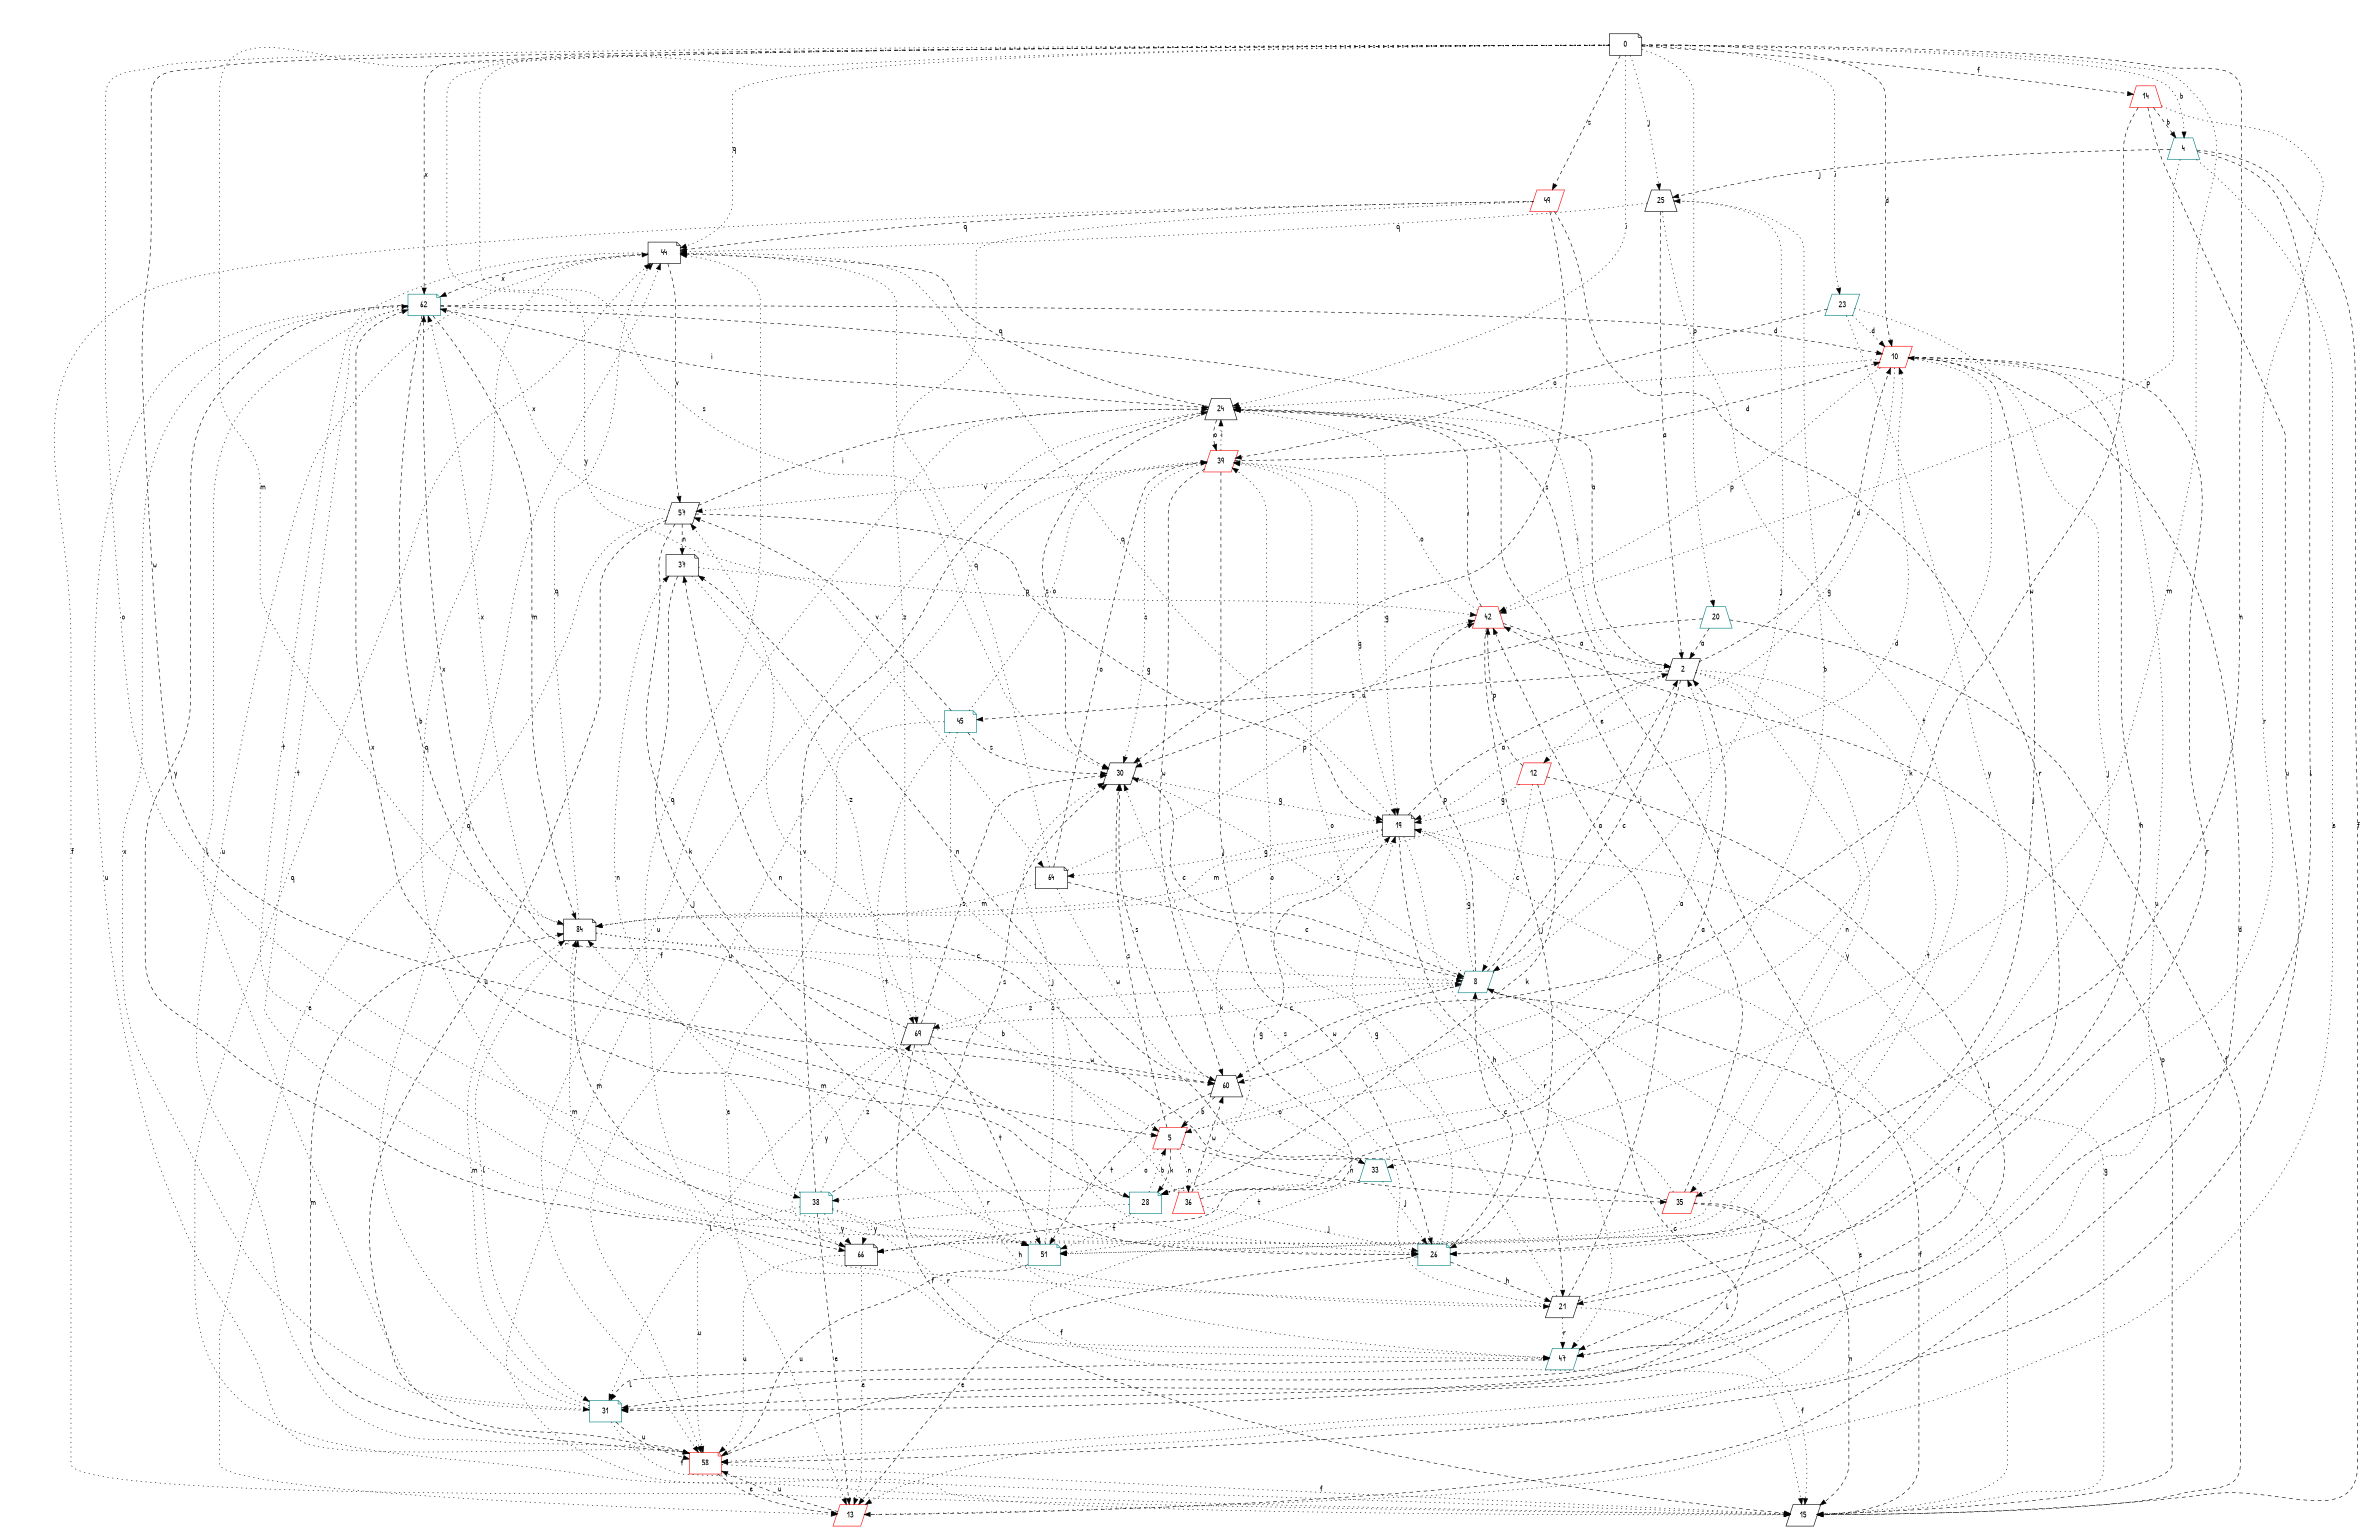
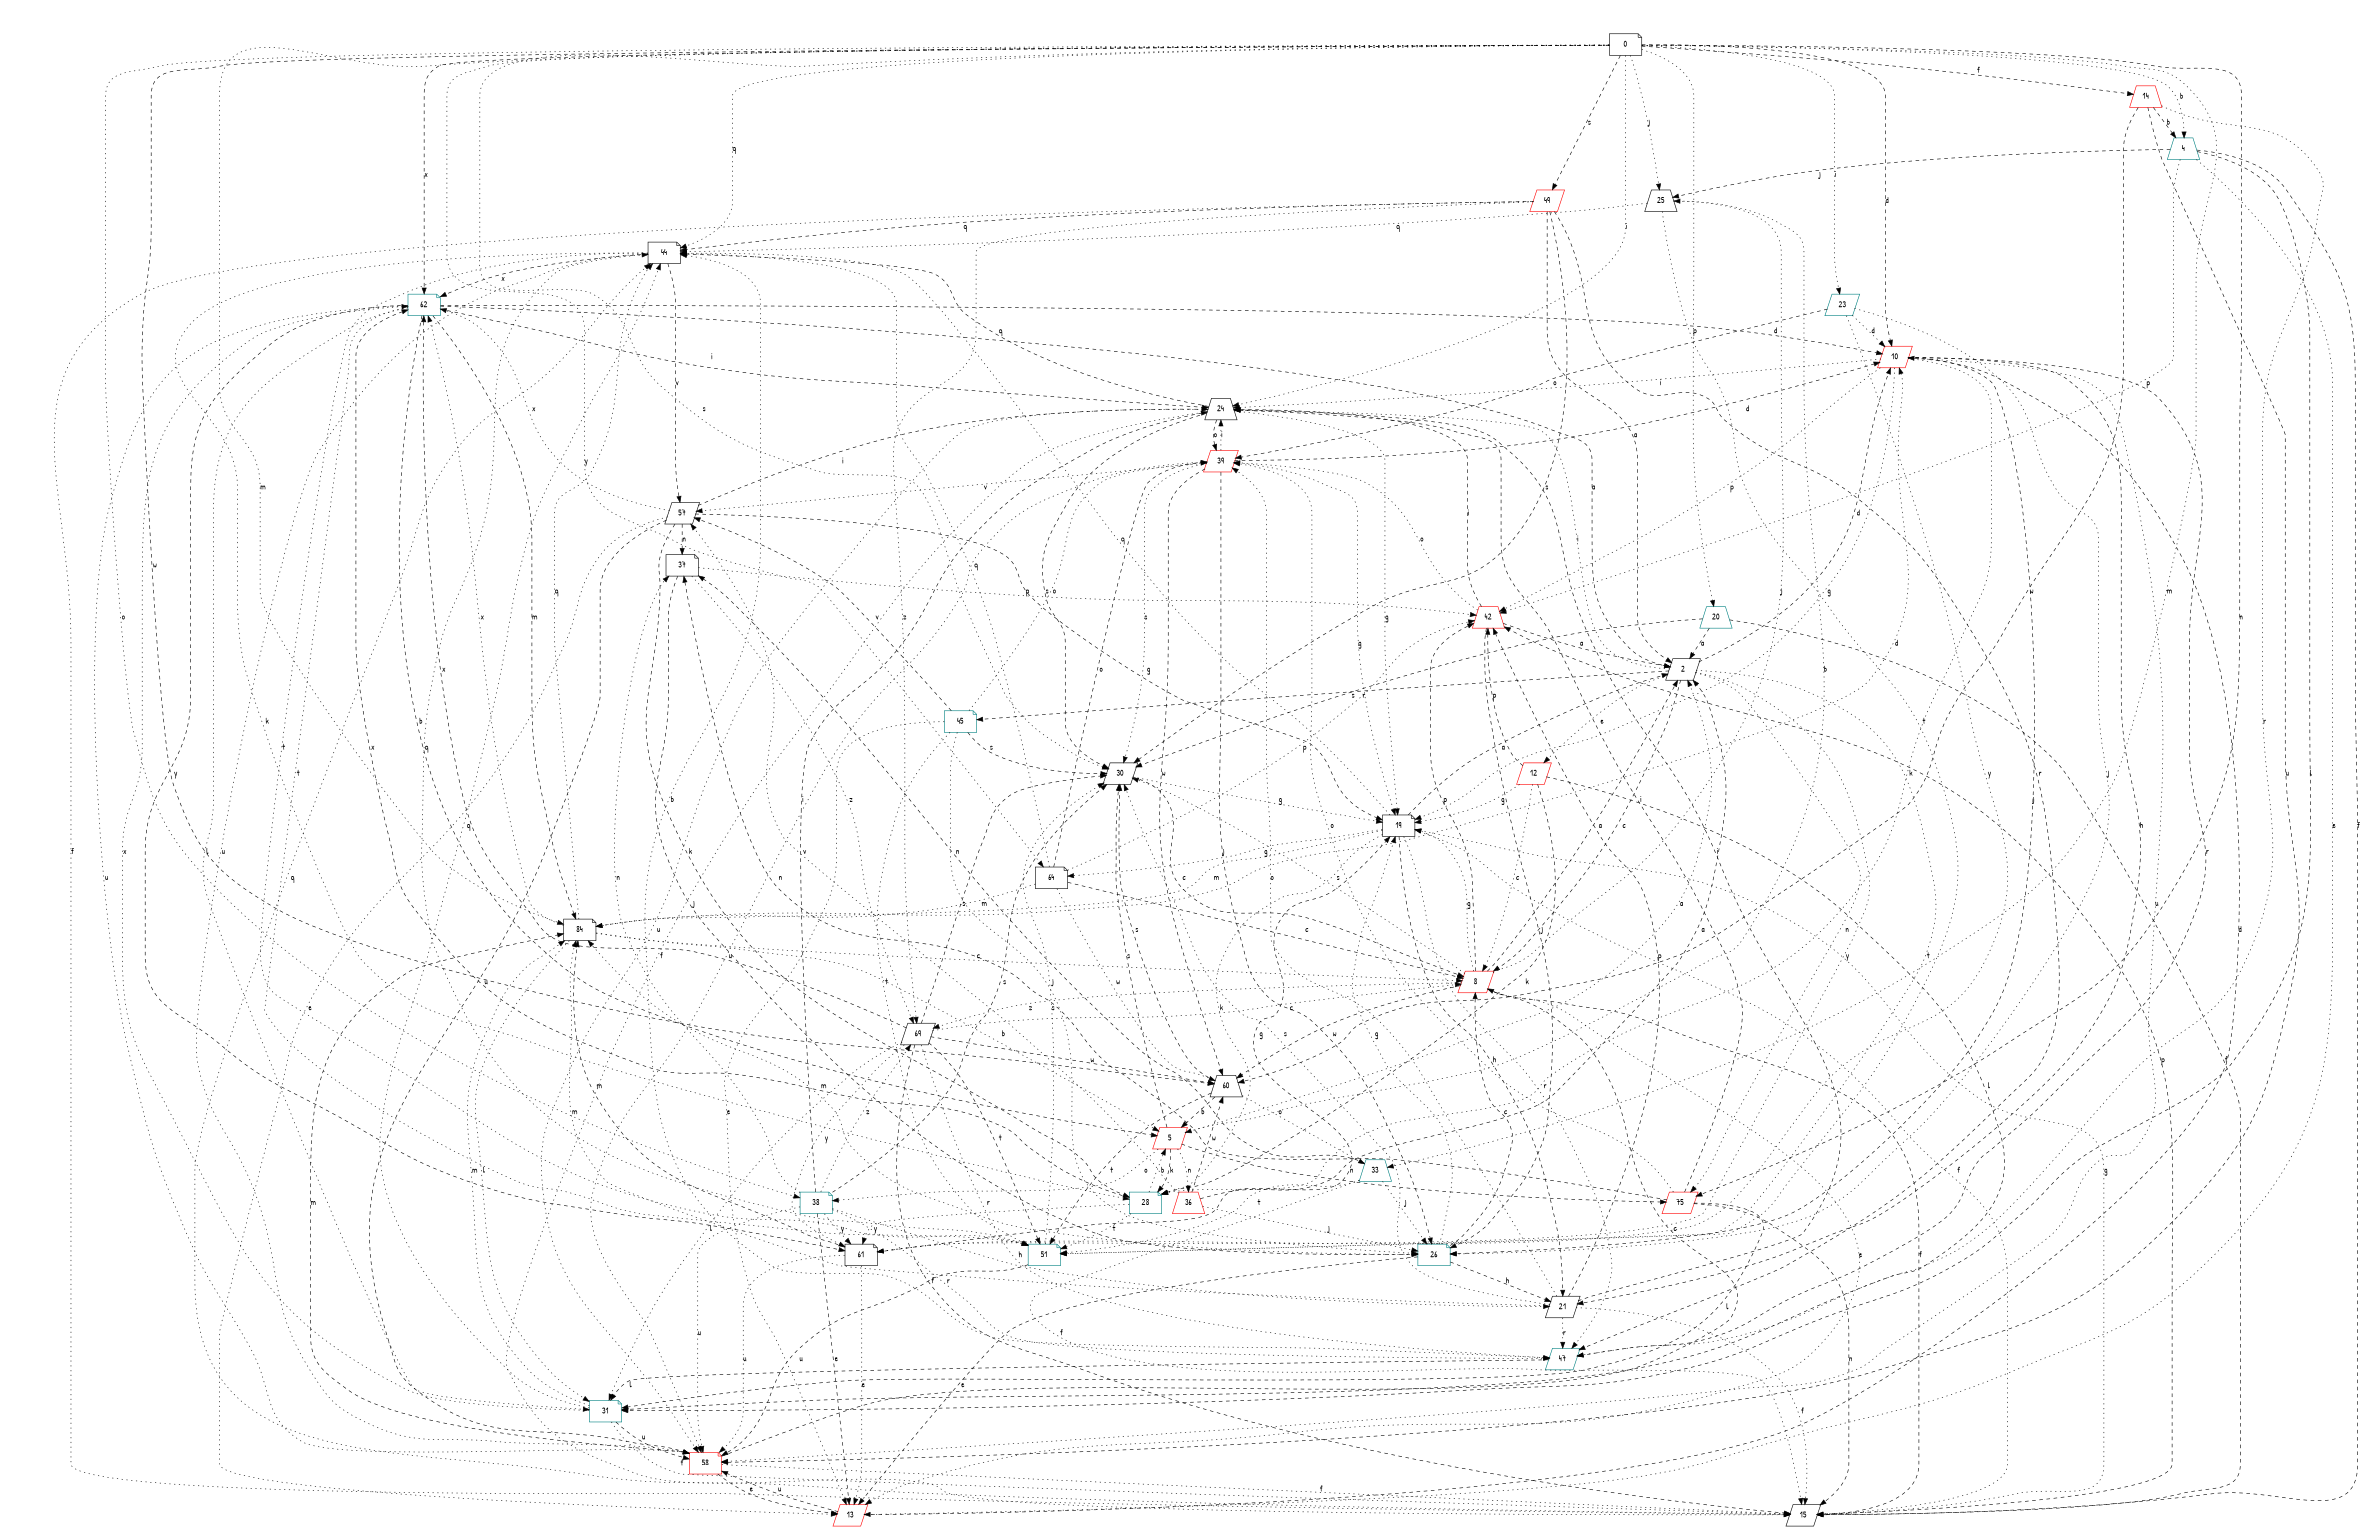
(1663, 433) -> (1618, 416)
(1364, 696) -> (1364, 696)
none -> (274, 757)
(673, 800) -> (673, 800)
(1476, 982) -> (1476, 982)
(1680, 1203) -> (1680, 1203)
(861, 1255) -> (861, 1255)
